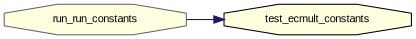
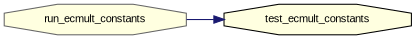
(95, 20) -> (95, 20)
